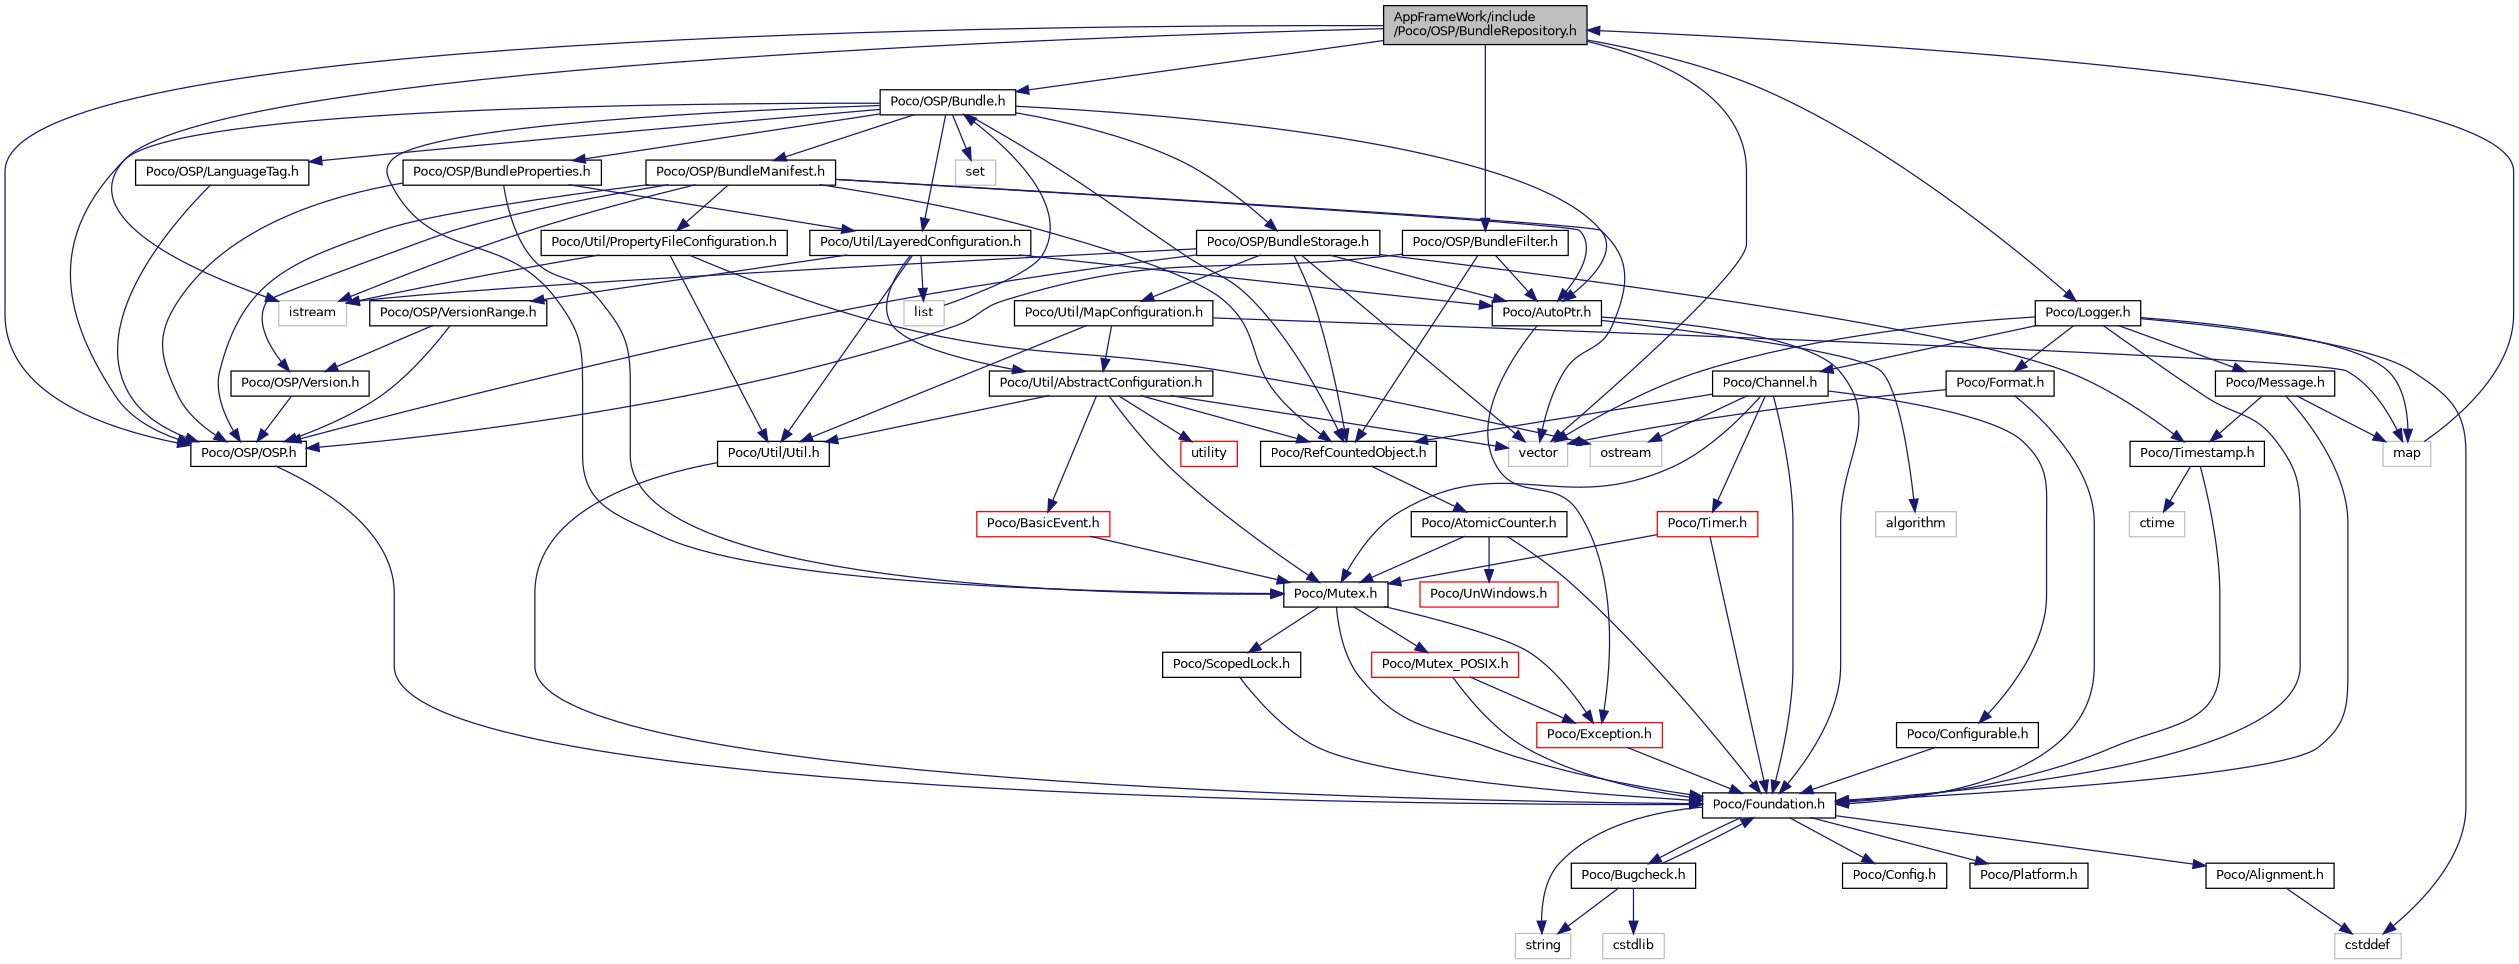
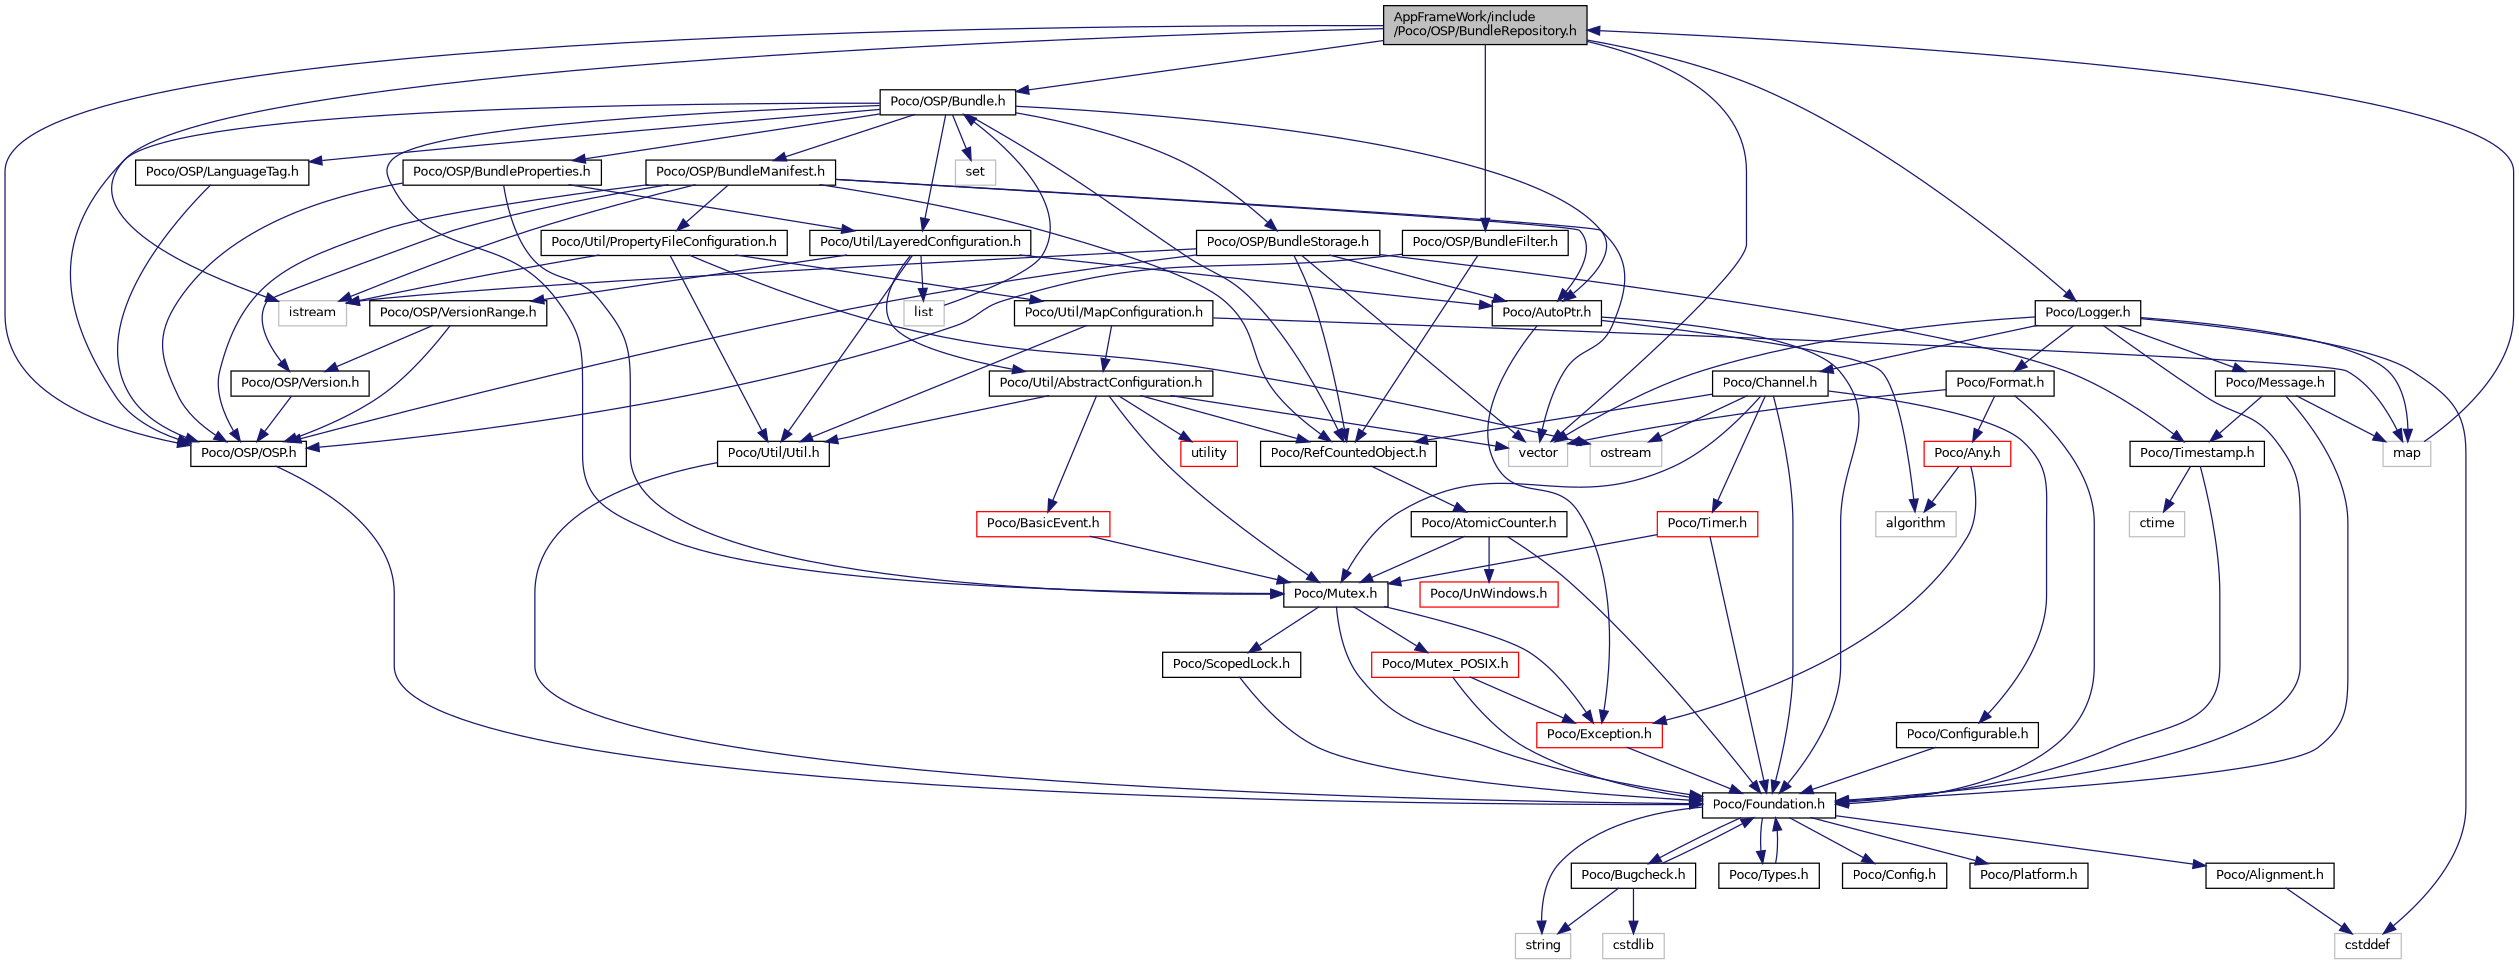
(1518, 280) -> none
(1180, 286) -> (883, 277)
none -> (1967, 454)
none -> (1769, 876)
